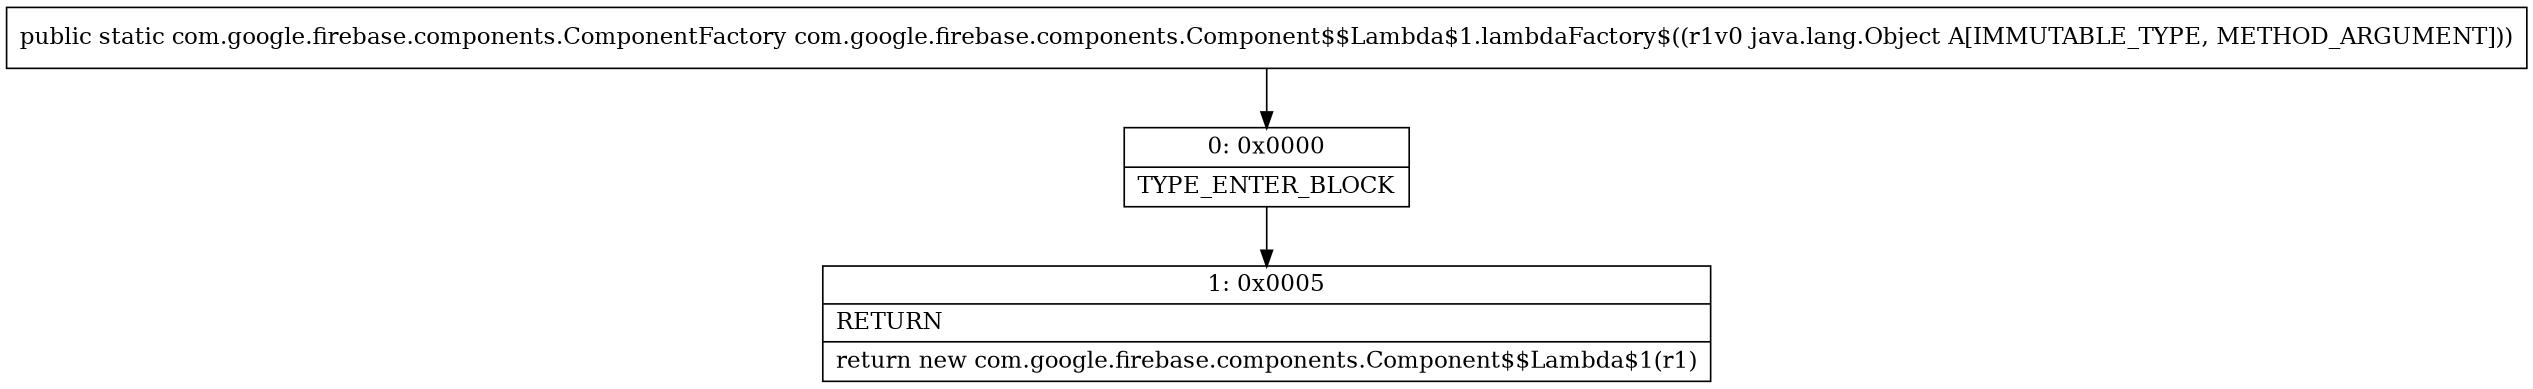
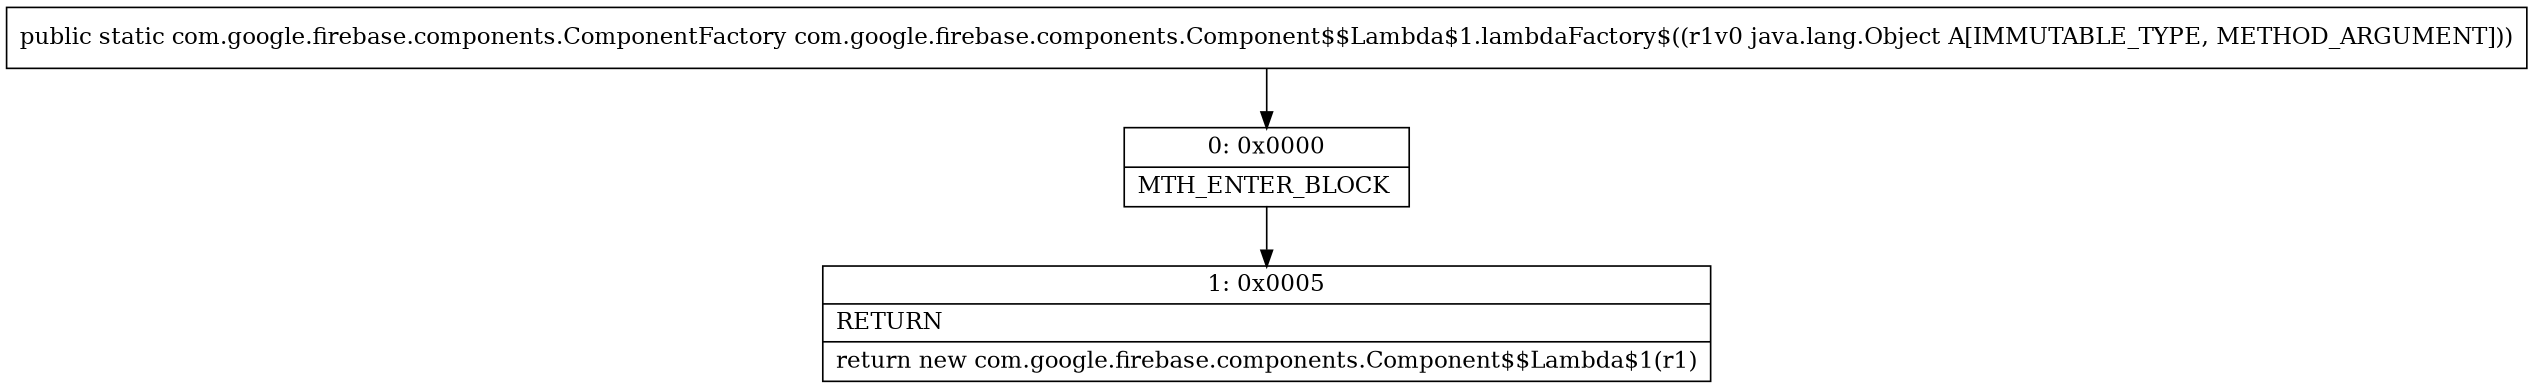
(1267, 186) -> (1264, 186)
